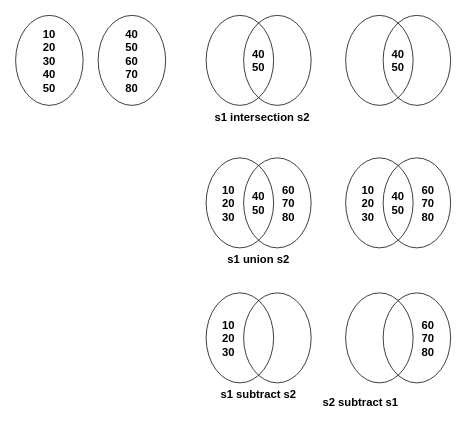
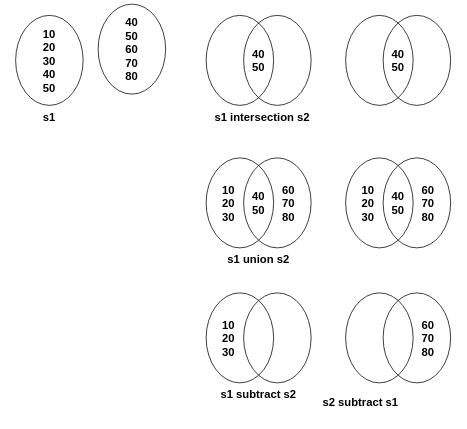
(132, 60) -> (132, 49)
none -> (49, 117)
